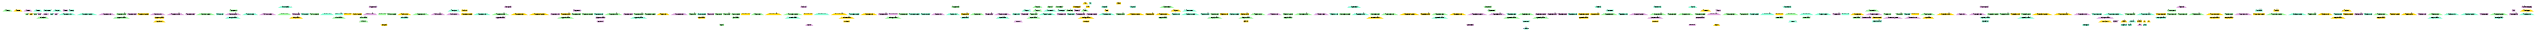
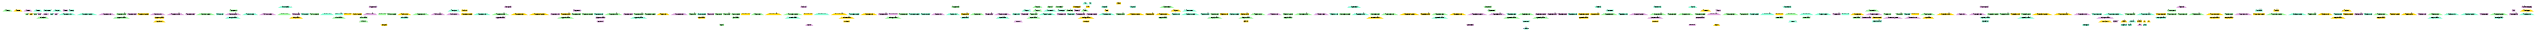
(1085, 3) -> (1085, 3)
